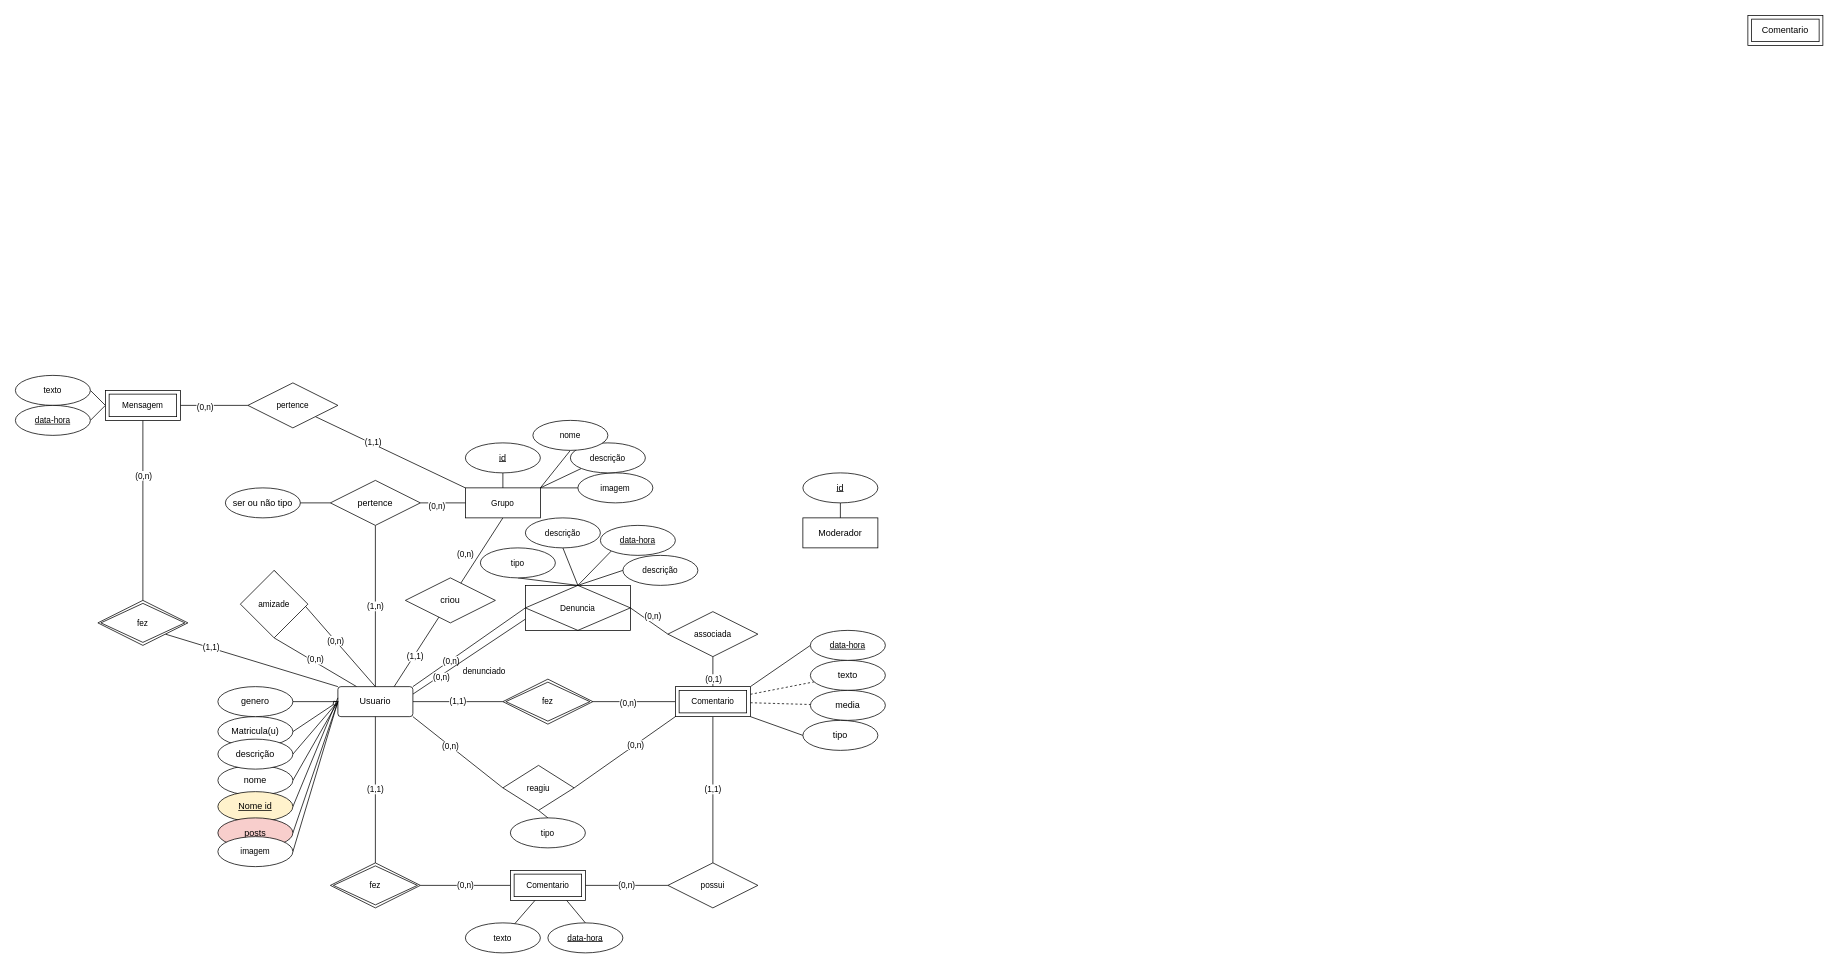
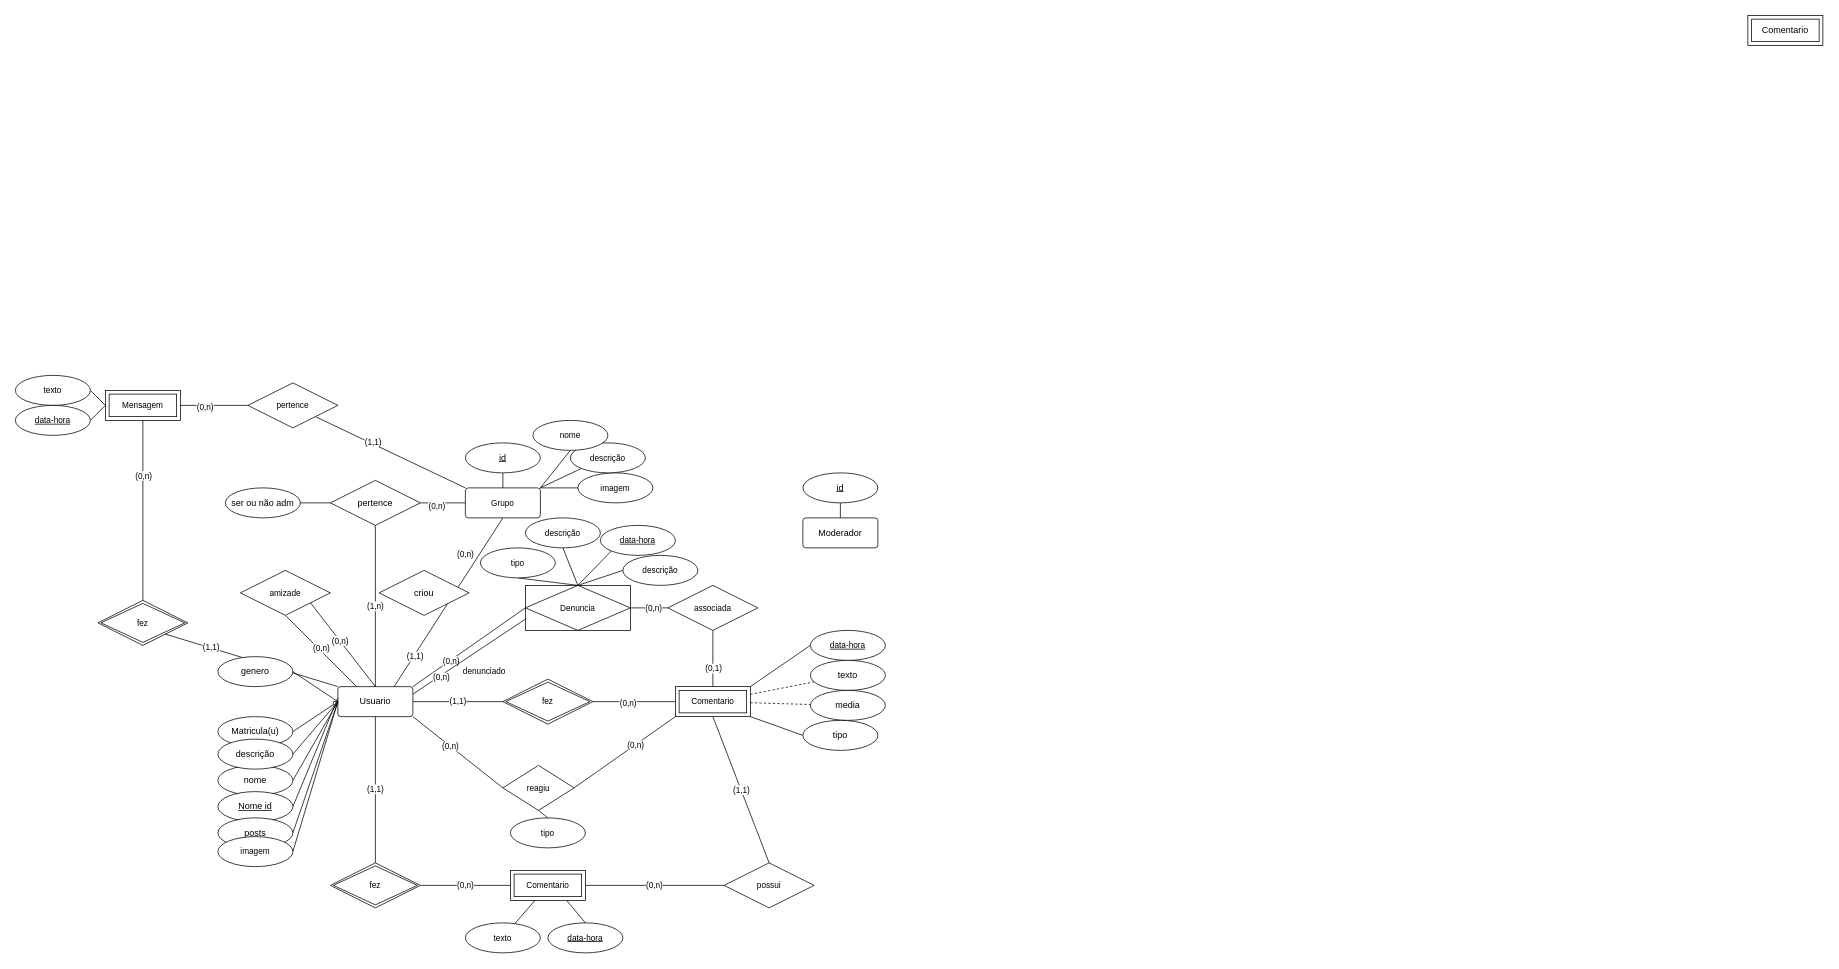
(263, 503) -> (263, 503)
(503, 503) -> (503, 503)
(840, 533) -> (840, 533)
(450, 600) -> (424, 593)
(274, 604) -> (285, 593)
(713, 634) -> (713, 608)
(255, 702) -> (255, 672)
(255, 807) -> (255, 807)
(255, 833) -> (255, 833)
(713, 885) -> (769, 885)
